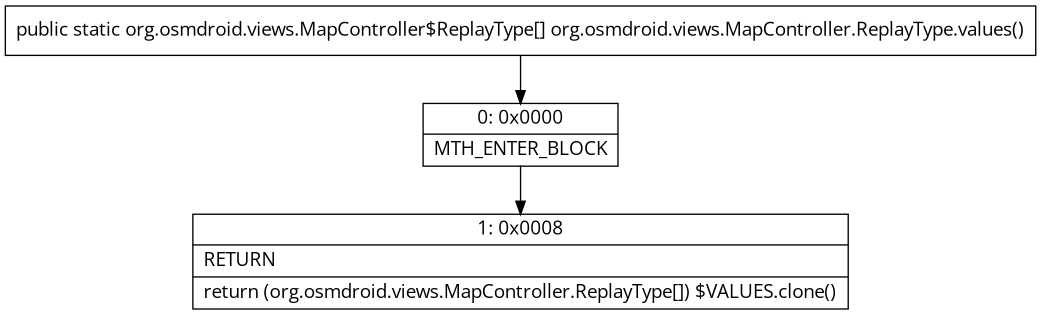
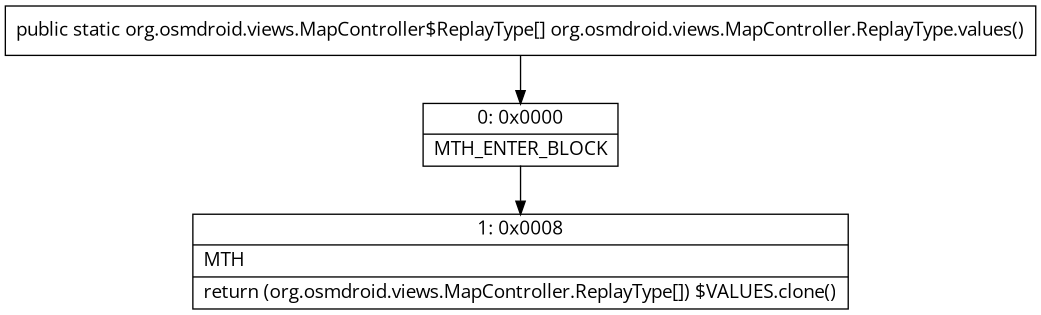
(240, 260) -> (224, 260)
